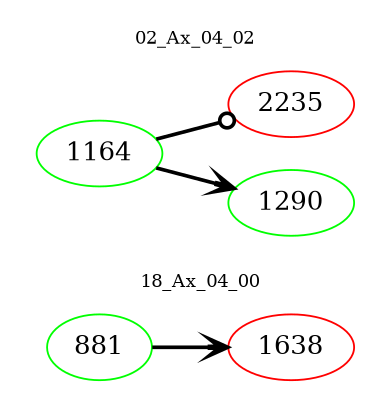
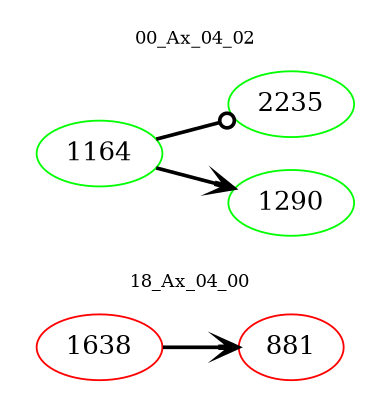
(195, 39) -> (195, 39)
(291, 104) -> (291, 104)
(100, 347) -> (291, 347)
(181, 347) -> (191, 347)
